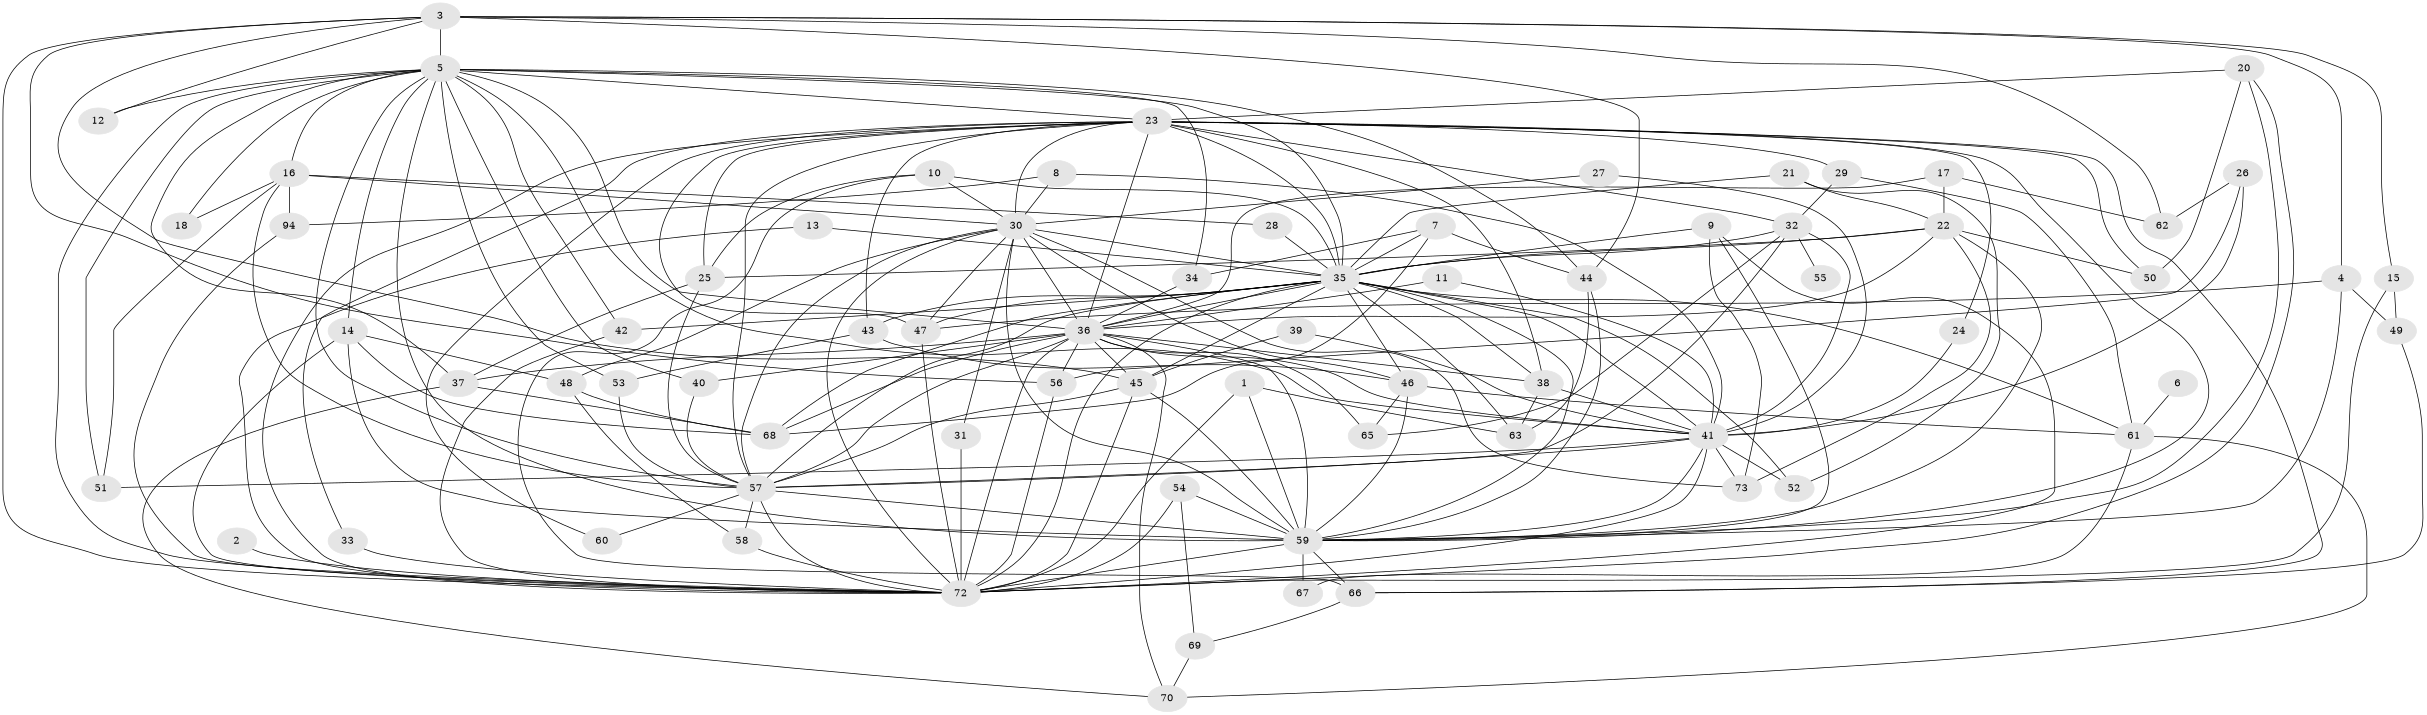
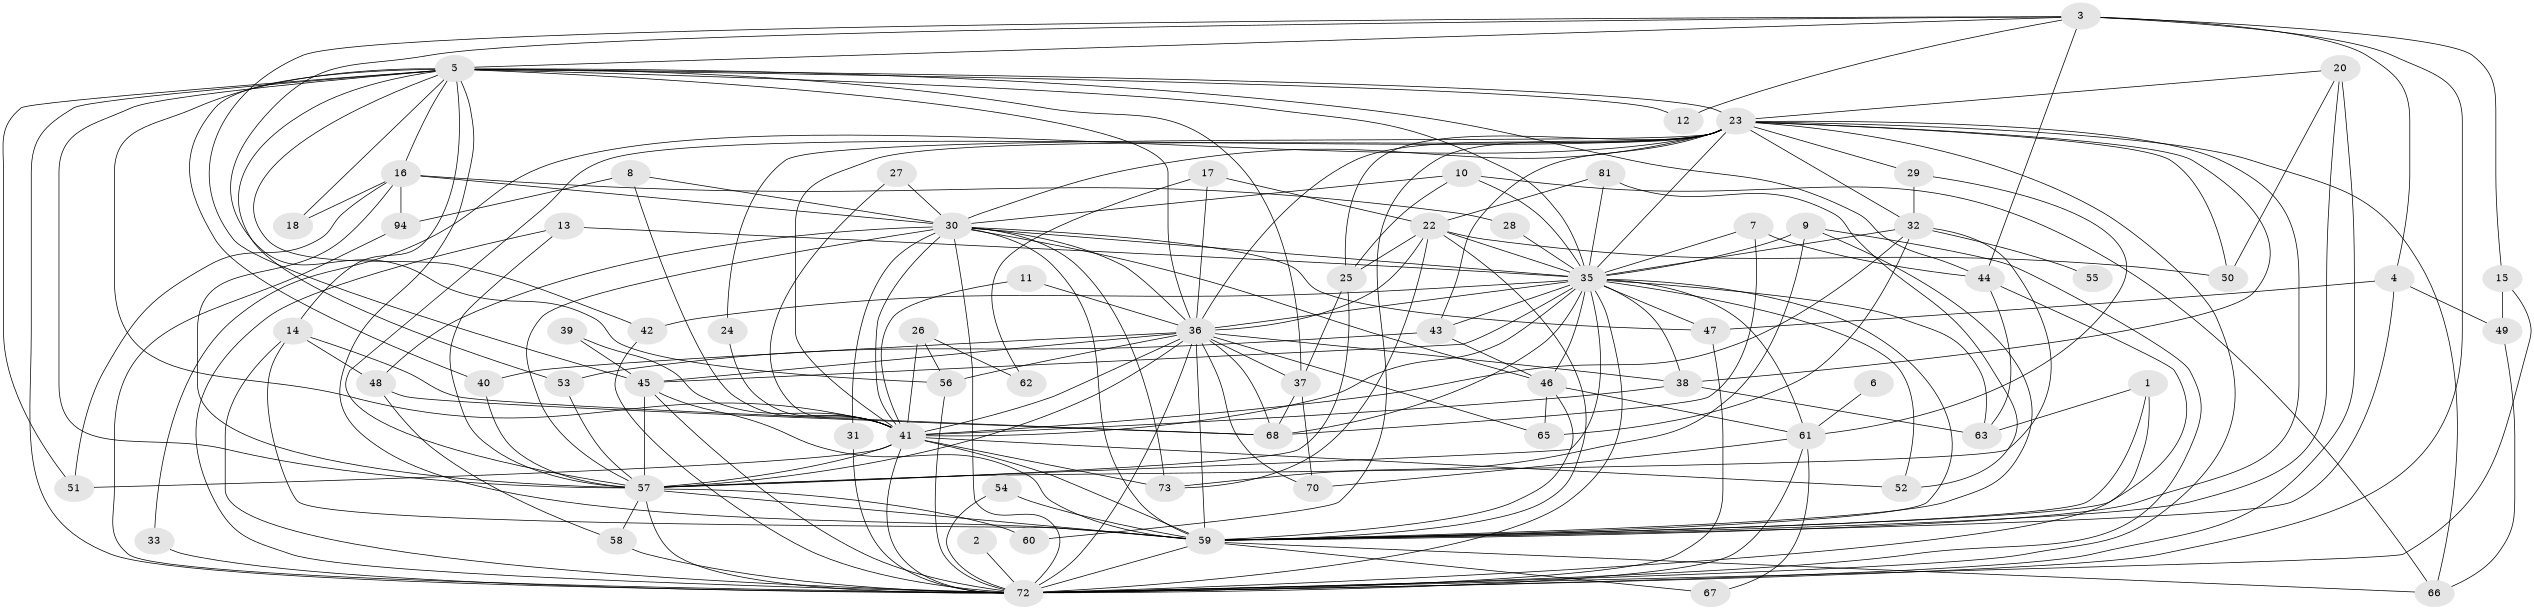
(1339, 35) -> none
(729, 154) -> (939, 150)
(1789, 174) -> (1606, 174)
(1192, 279) -> none
none -> (878, 322)
none -> (455, 387)
none -> (1454, 585)
(1195, 646) -> none
